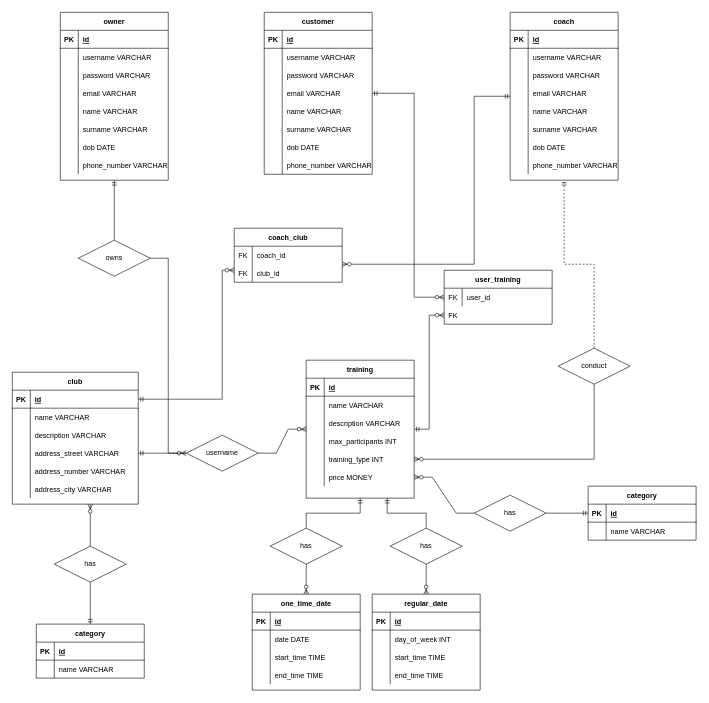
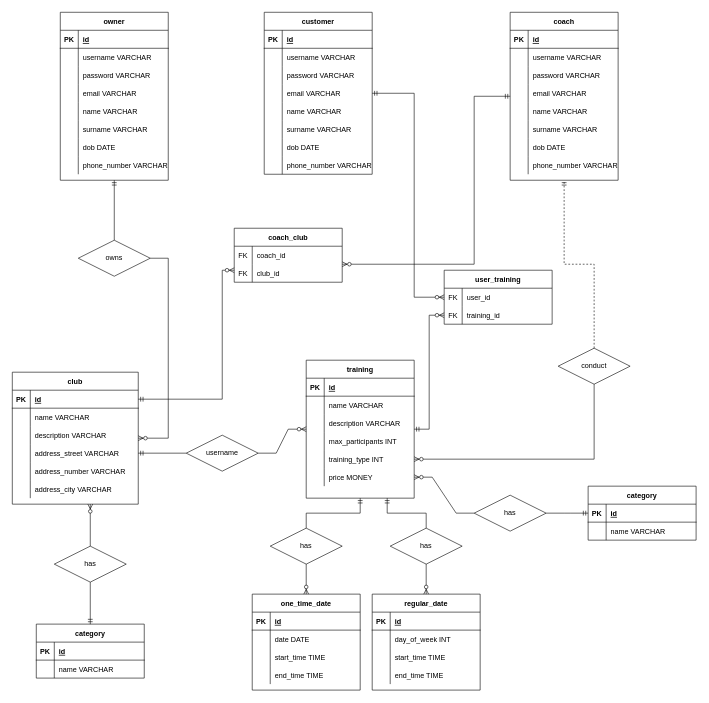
none -> (507, 315)
(168, 443) -> (145, 438)
